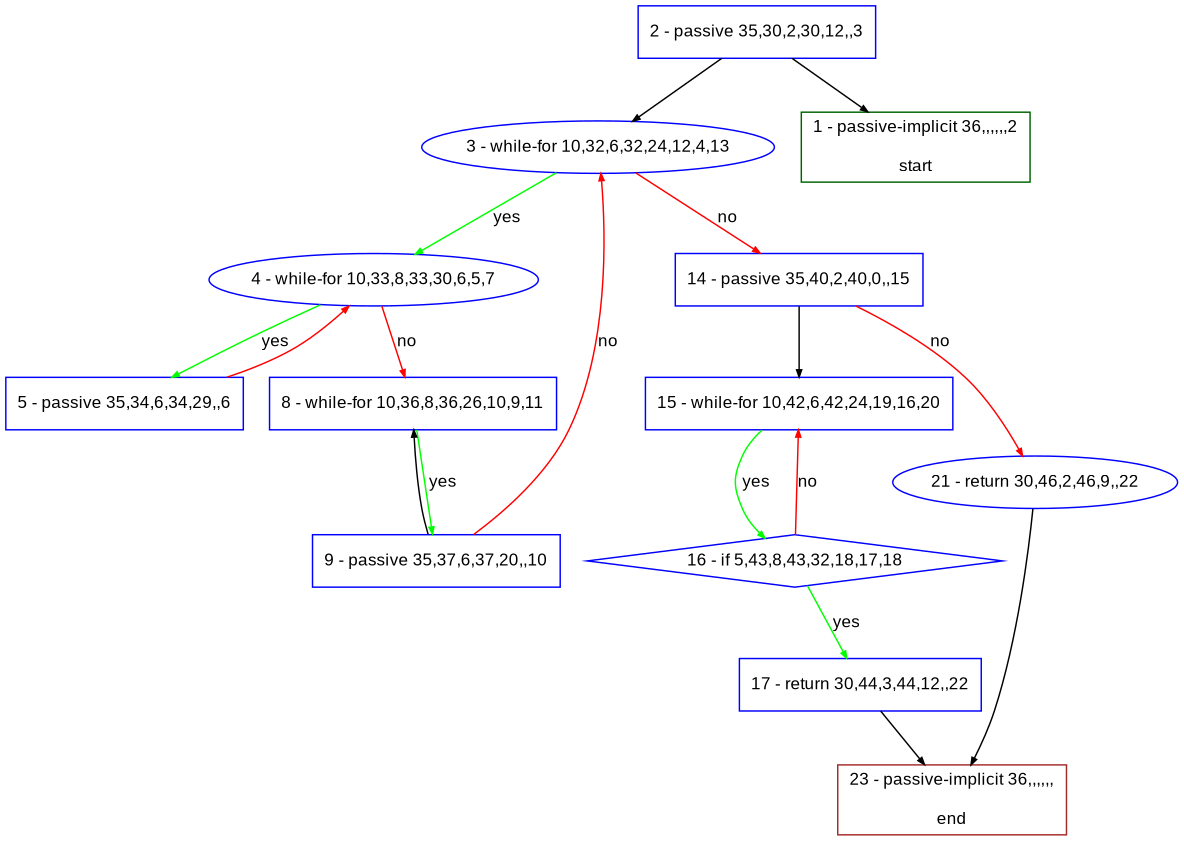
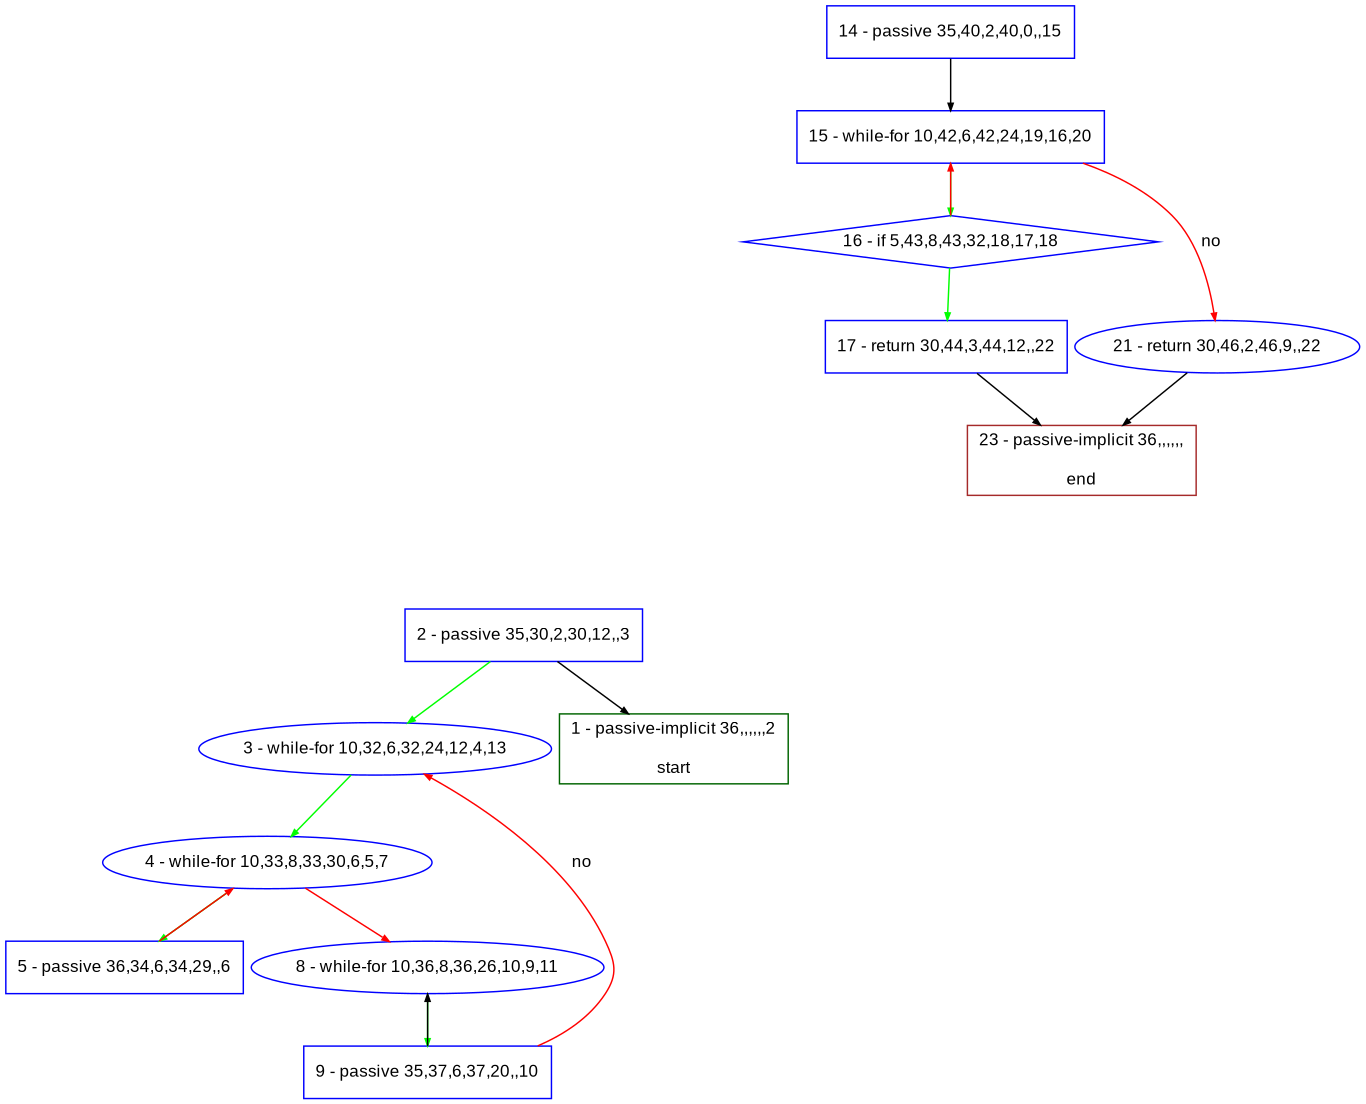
(680, 88) -> (452, 690)
(695, 211) -> none
(950, 364) -> (1173, 217)
(125, 404) -> (125, 967)
(413, 404) -> (428, 967)
